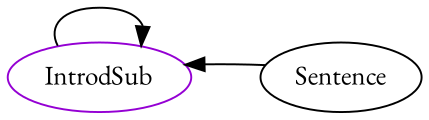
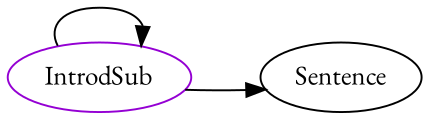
(235, 64) -> (216, 90)
